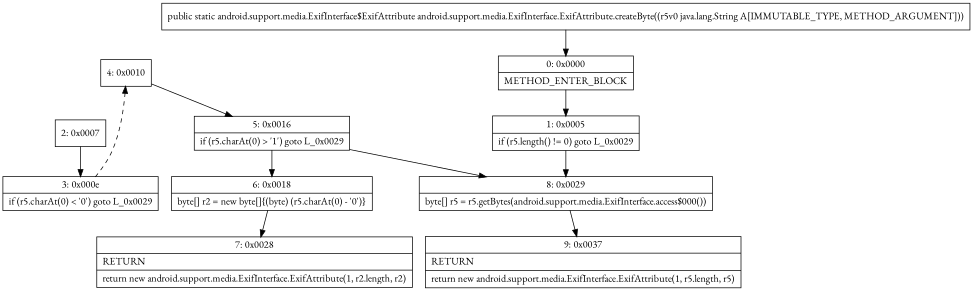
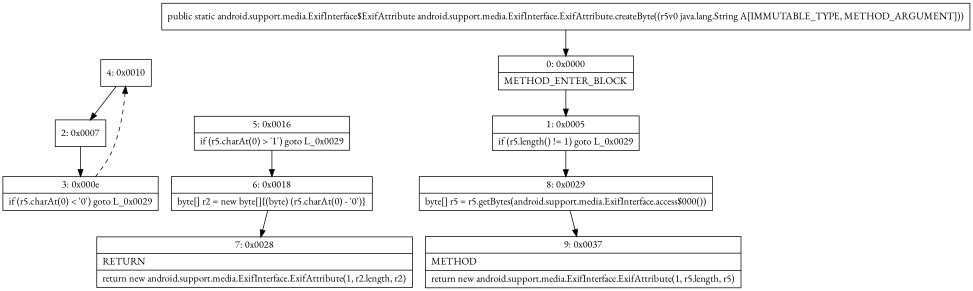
(189, 99) -> (105, 100)
(566, 142) -> (566, 142)
(414, 163) -> none
(453, 261) -> (454, 261)
